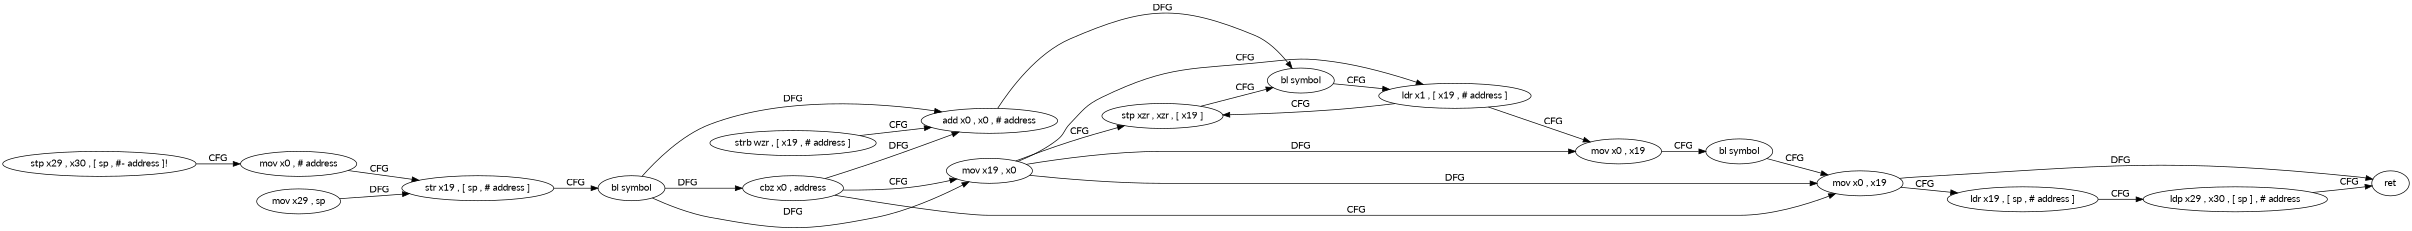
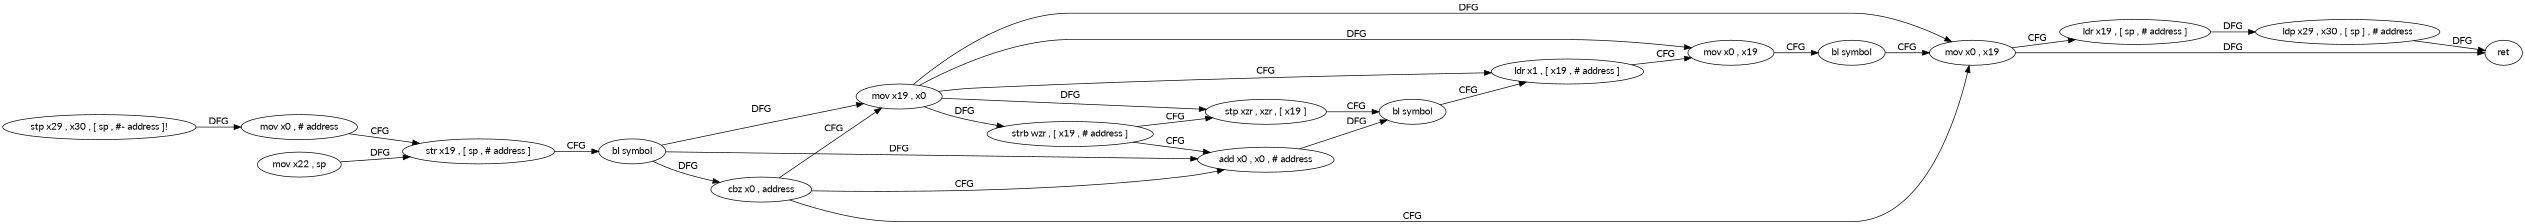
(1313, 111) -> (1171, 123)
none -> (960, 118)
(1080, 132) -> (1070, 95)
(899, 146) -> (965, 184)
(218, 159) -> (219, 122)
(2350, 182) -> (2462, 41)
(2121, 194) -> (2233, 27)
(299, 201) -> (299, 165)
